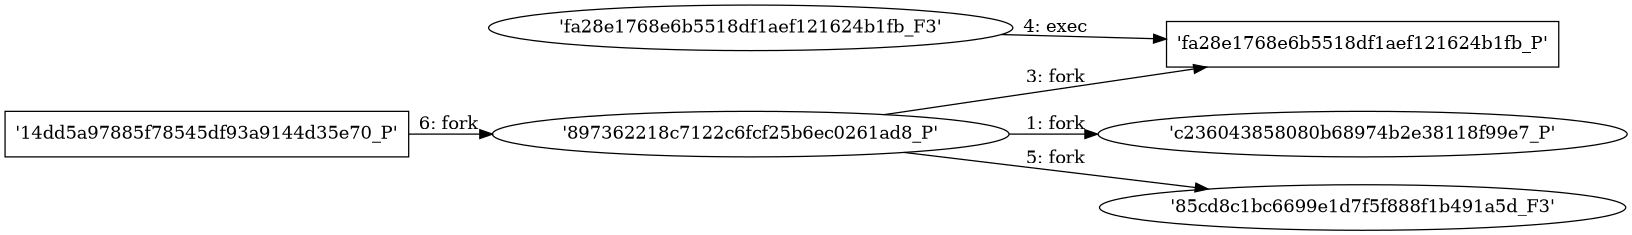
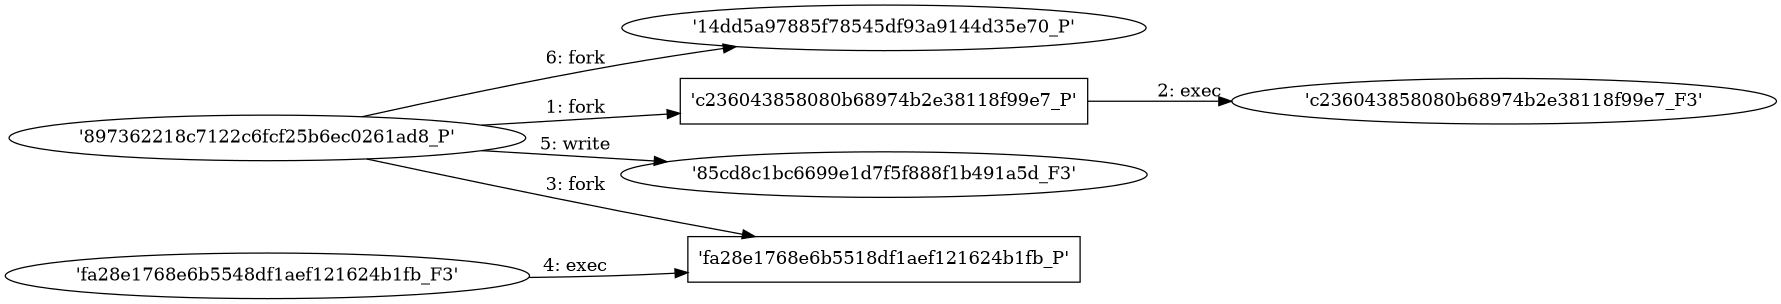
(751, 28) -> (267, 276)
none -> (1504, 101)
(207, 134) -> (884, 28)
(444, 134) -> (542, 79)
(1363, 134) -> (884, 101)
(1055, 159) -> (575, 145)
